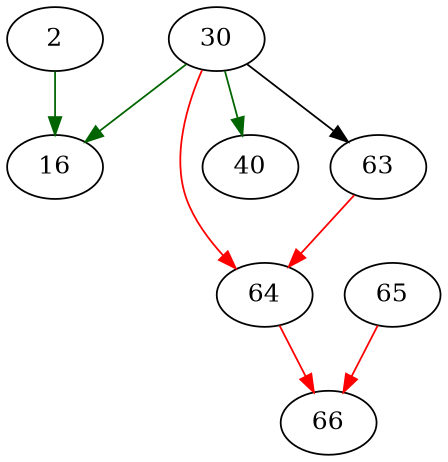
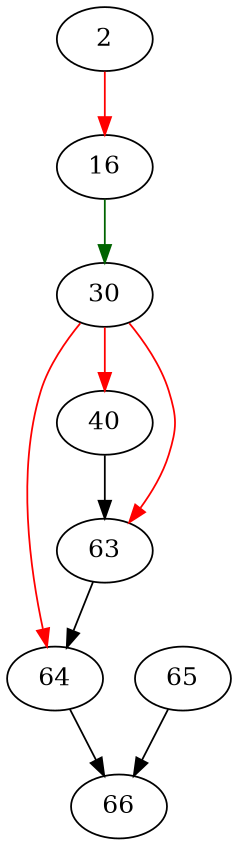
(55, 94) -> (105, 94)
(231, 94) -> (105, 350)
(143, 98) -> (105, 222)
(290, 98) -> (174, 414)
(328, 224) -> (83, 606)
(293, 351) -> (83, 735)
(365, 351) -> (155, 735)
none -> (105, 478)
